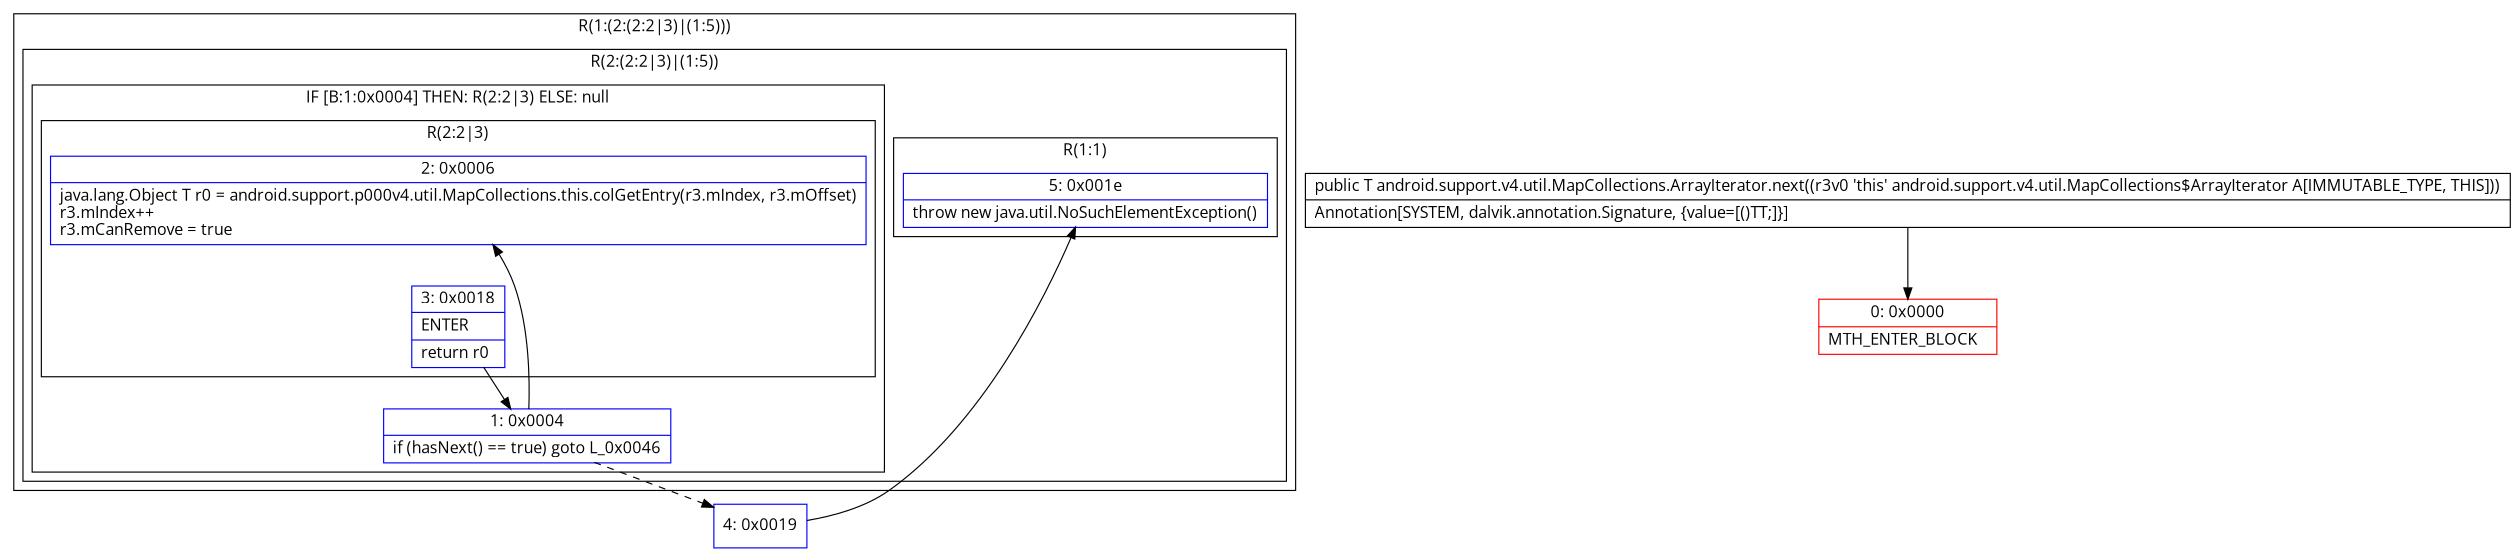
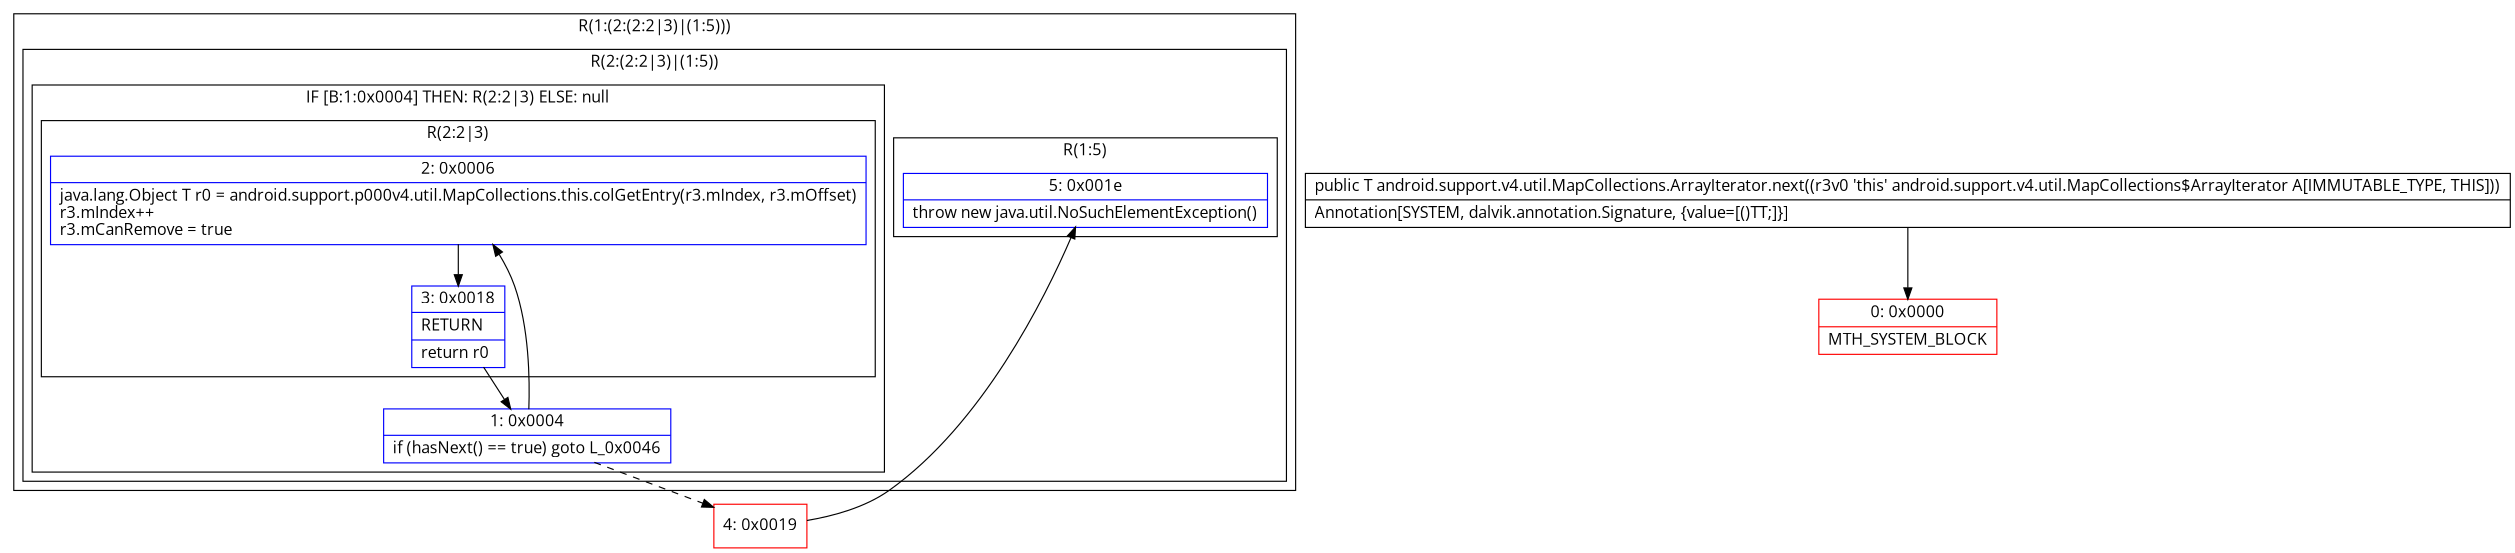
(1085, 151) -> (1085, 151)
none -> (458, 259)
(446, 326) -> (453, 326)
(1903, 340) -> (1908, 340)
(760, 526) -> (760, 526)
